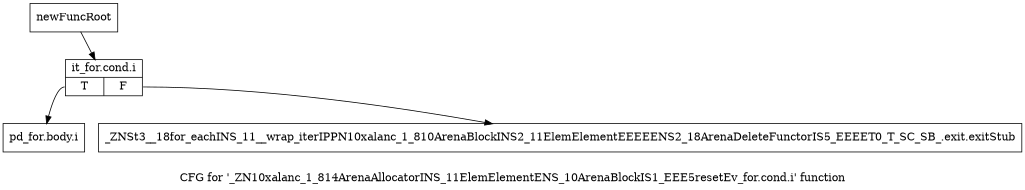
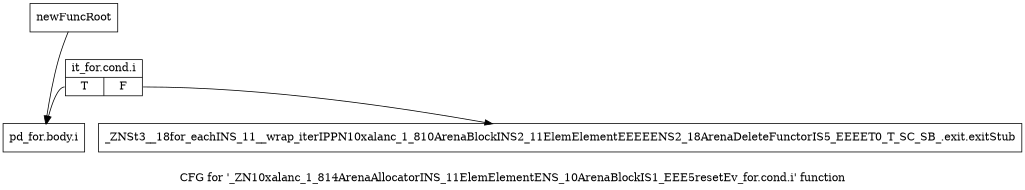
(86, 42) -> (55, 73)
